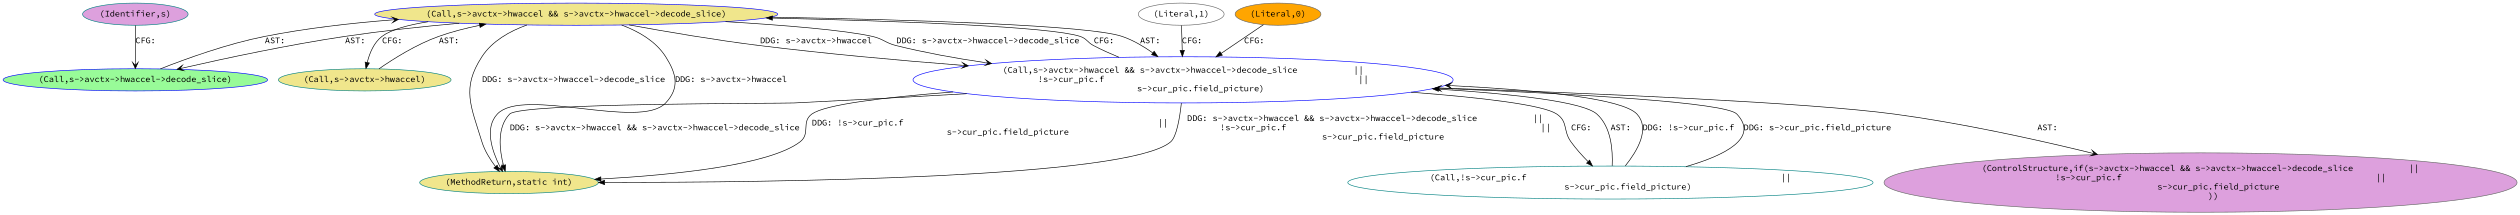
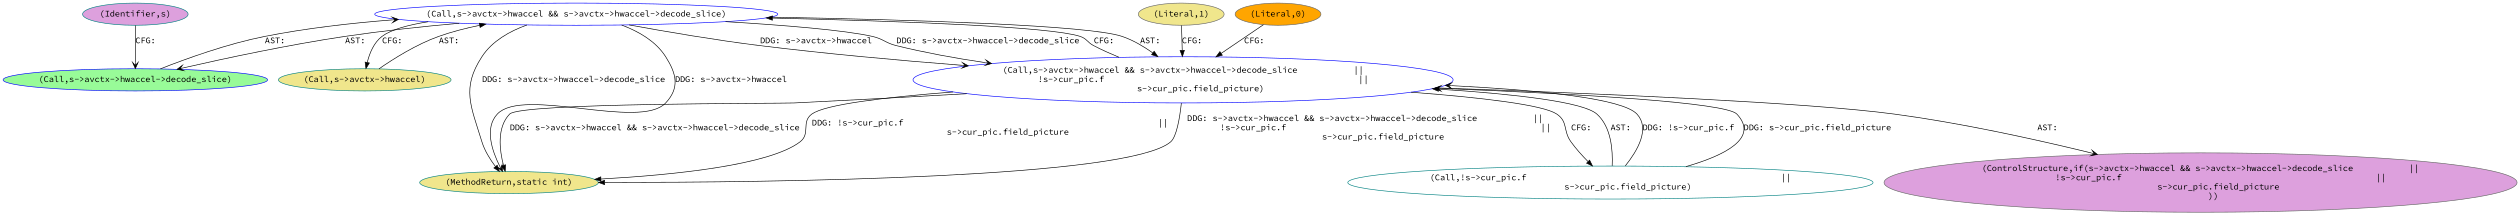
(576, 14) -> (576, 14)
(1181, 14) -> (1181, 14)
